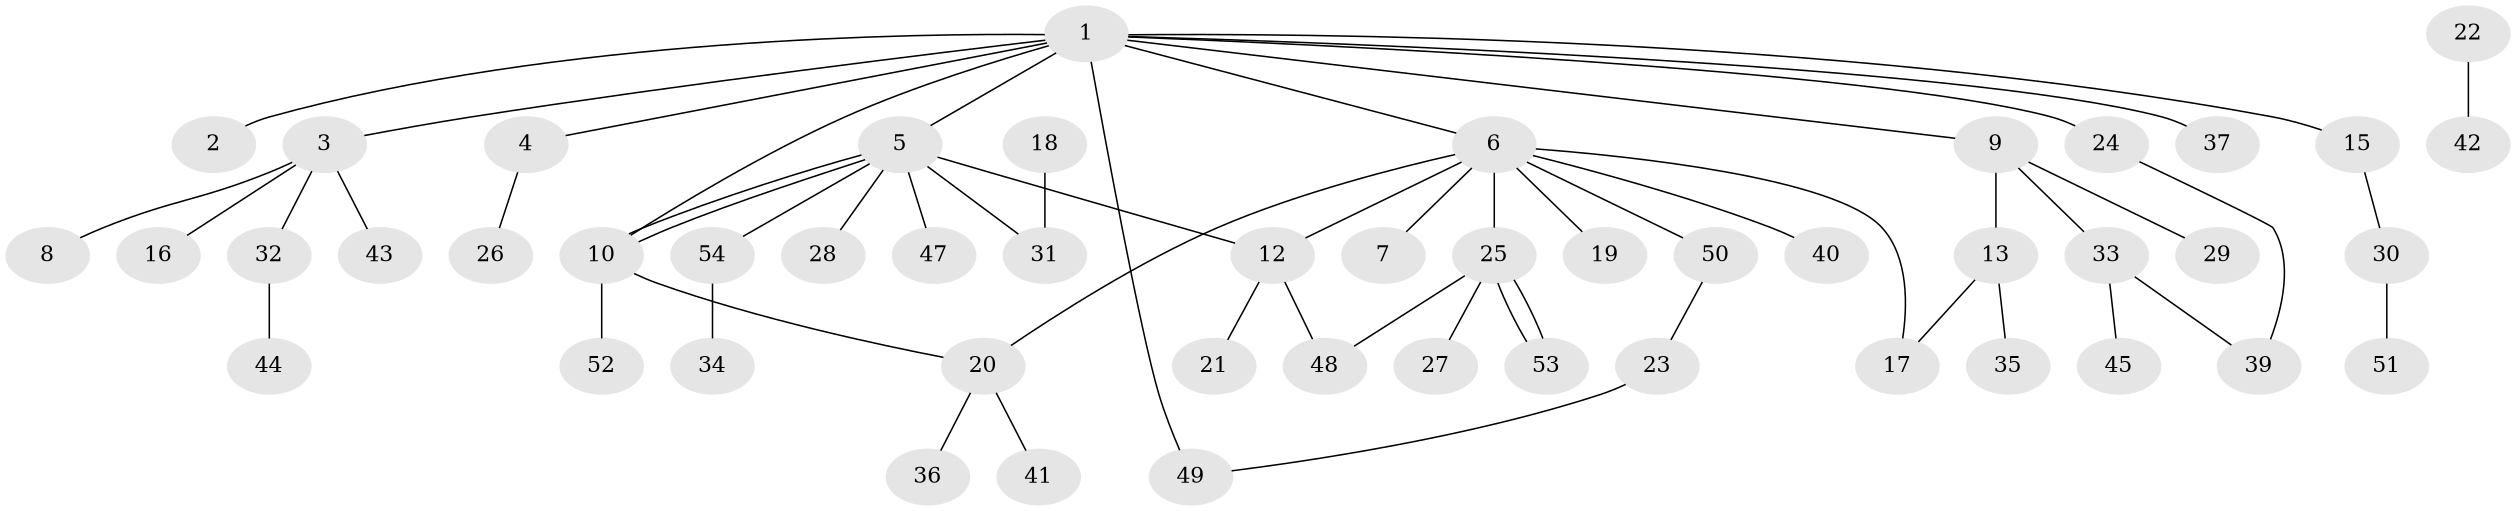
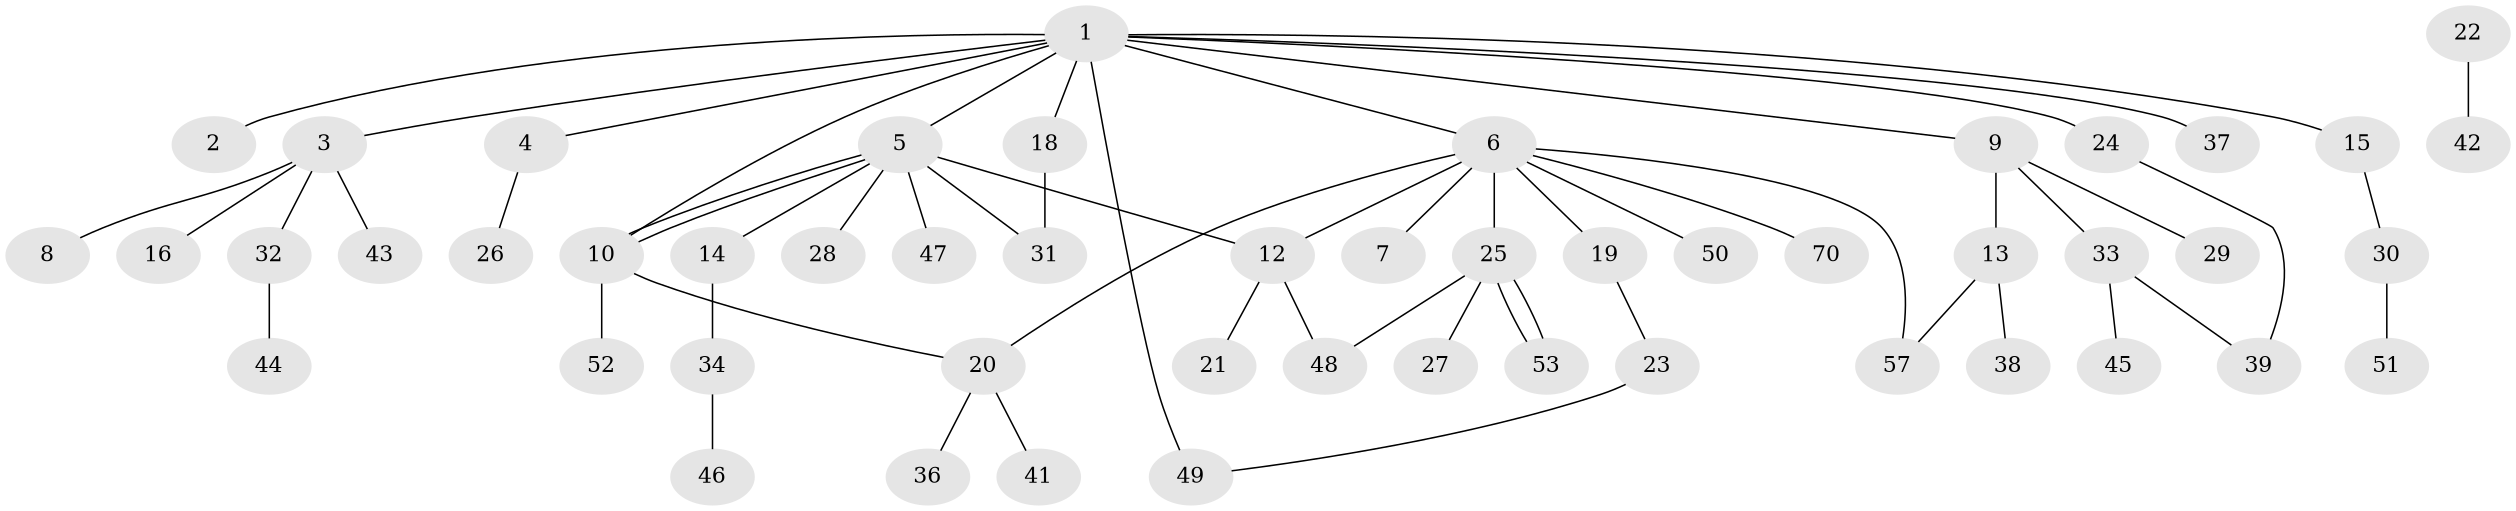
none -> (1066, 89)
(713, 255) -> (713, 255)
(1827, 255) -> (1827, 255)
(1687, 311) -> (1631, 311)
(1897, 366) -> (1897, 366)
(2008, 366) -> (2008, 366)
none -> (713, 477)
